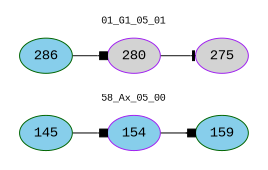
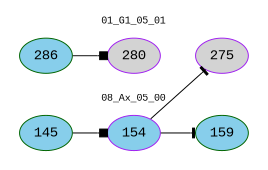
(176, 56) -> (176, 96)
(134, 98) -> (134, 98)
(176, 133) -> (176, 133)
